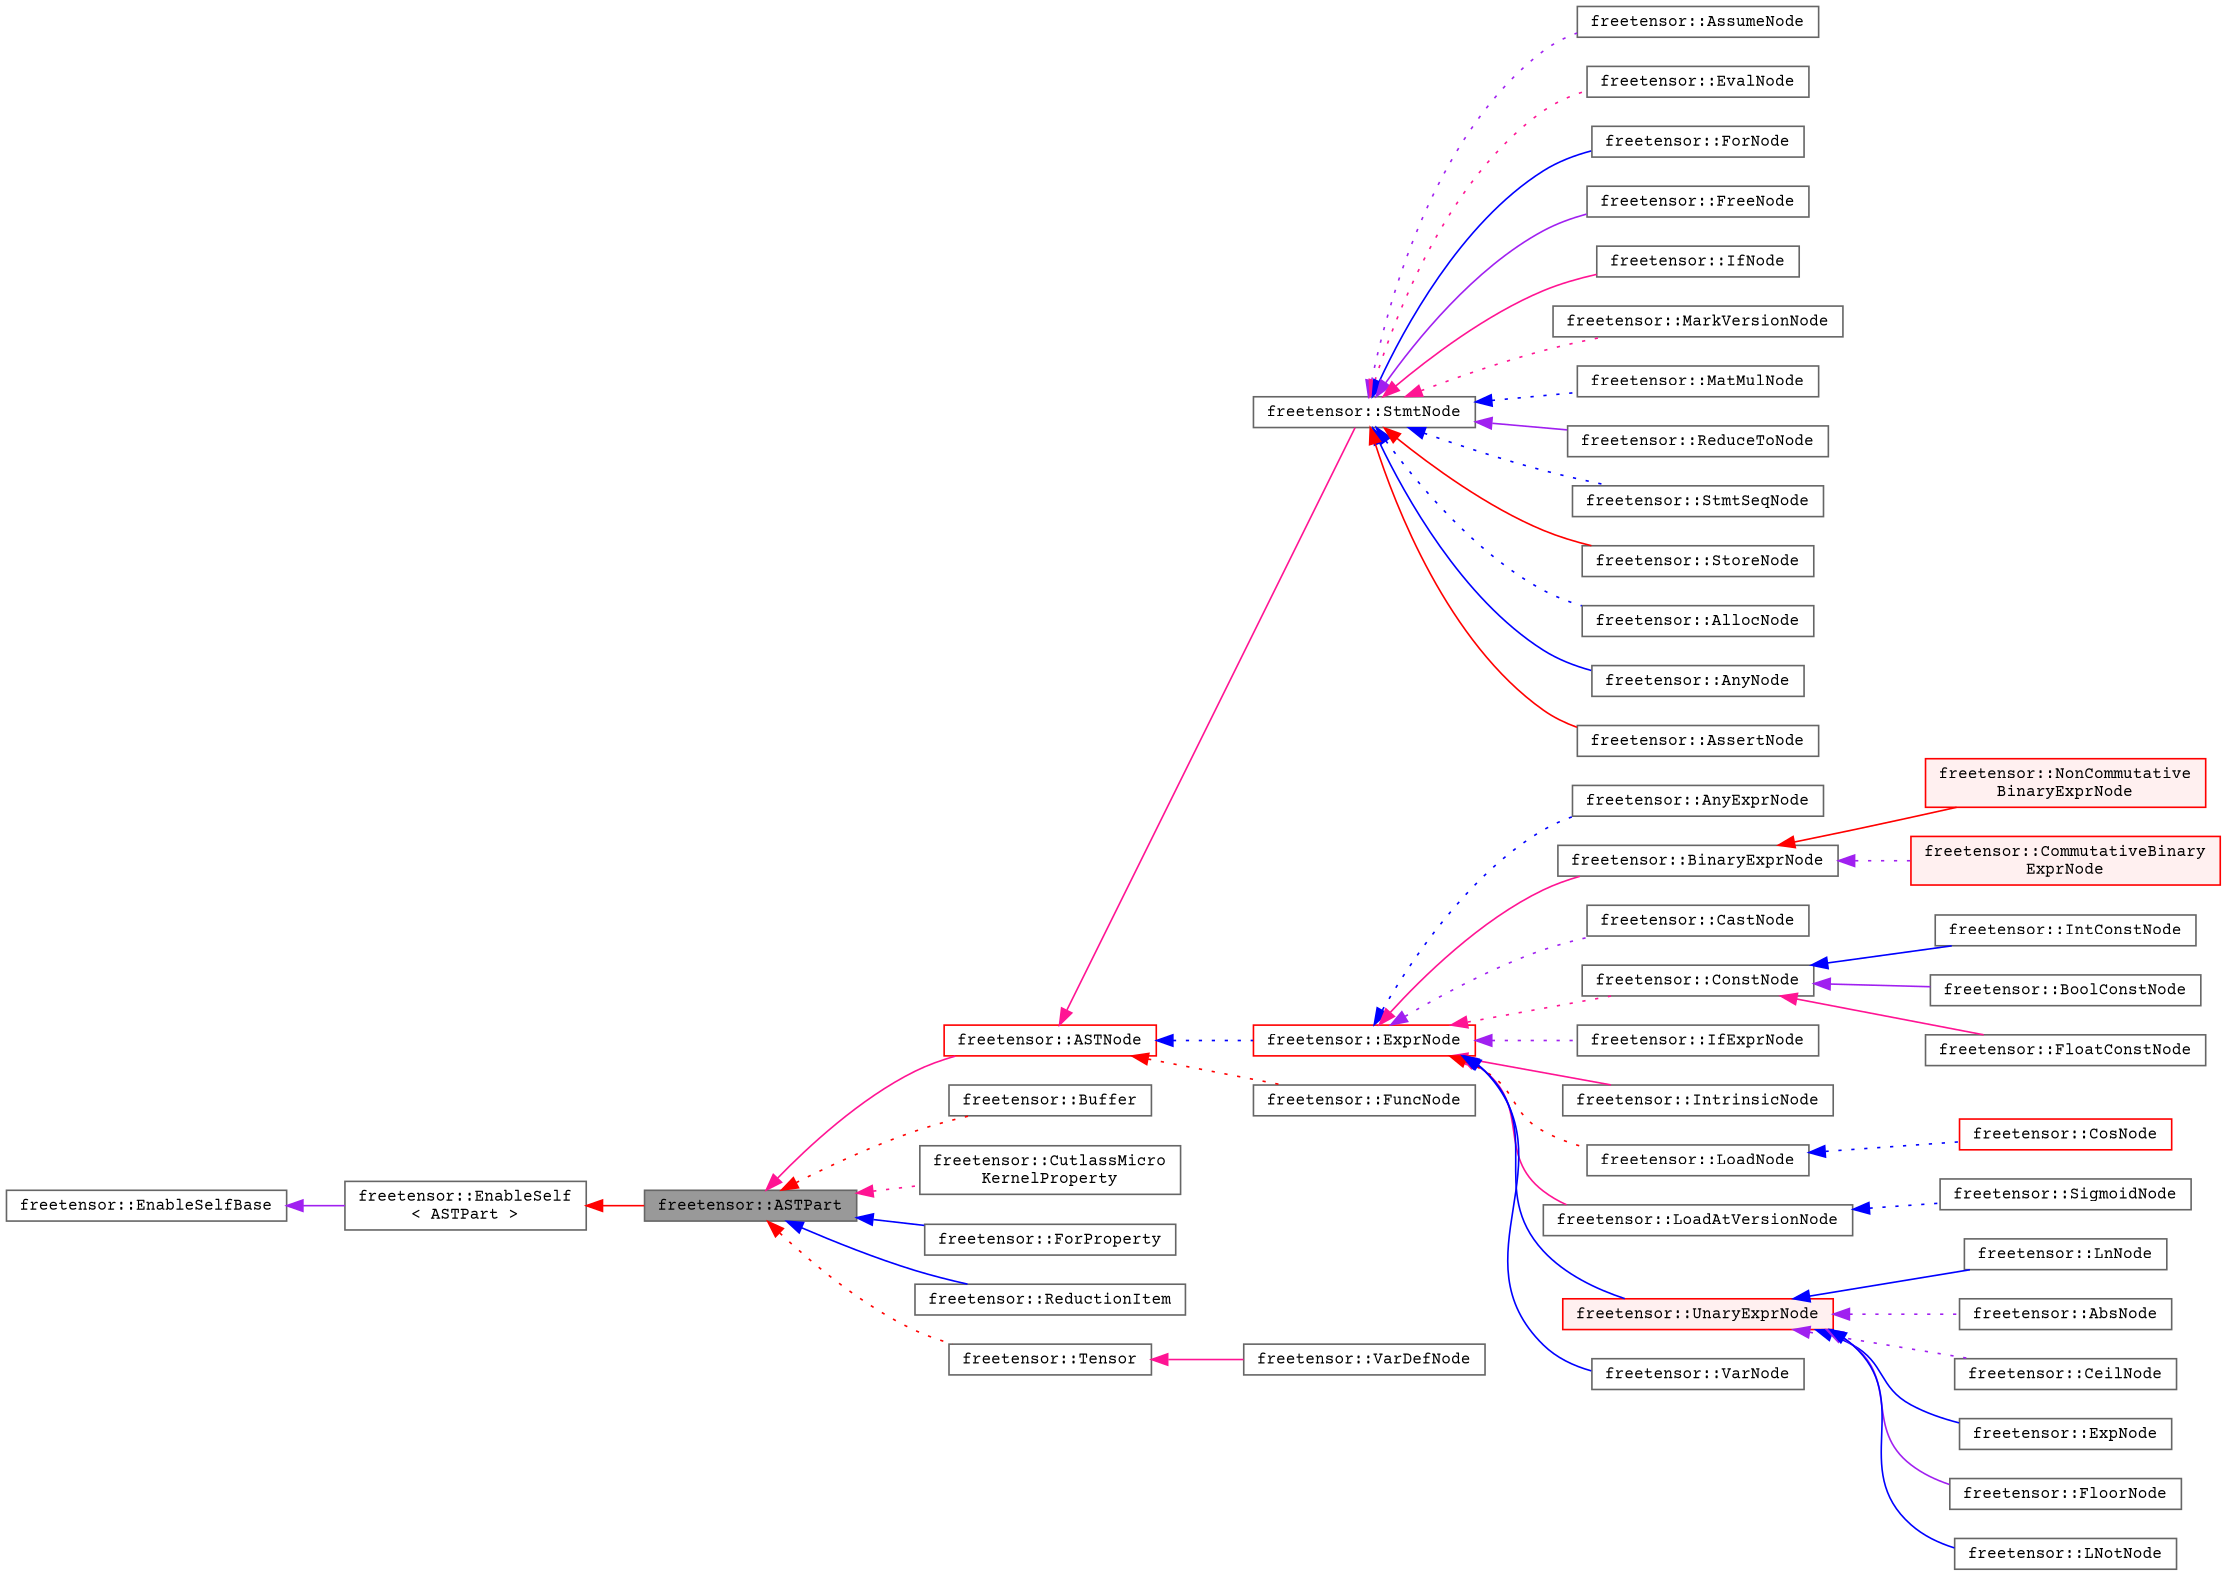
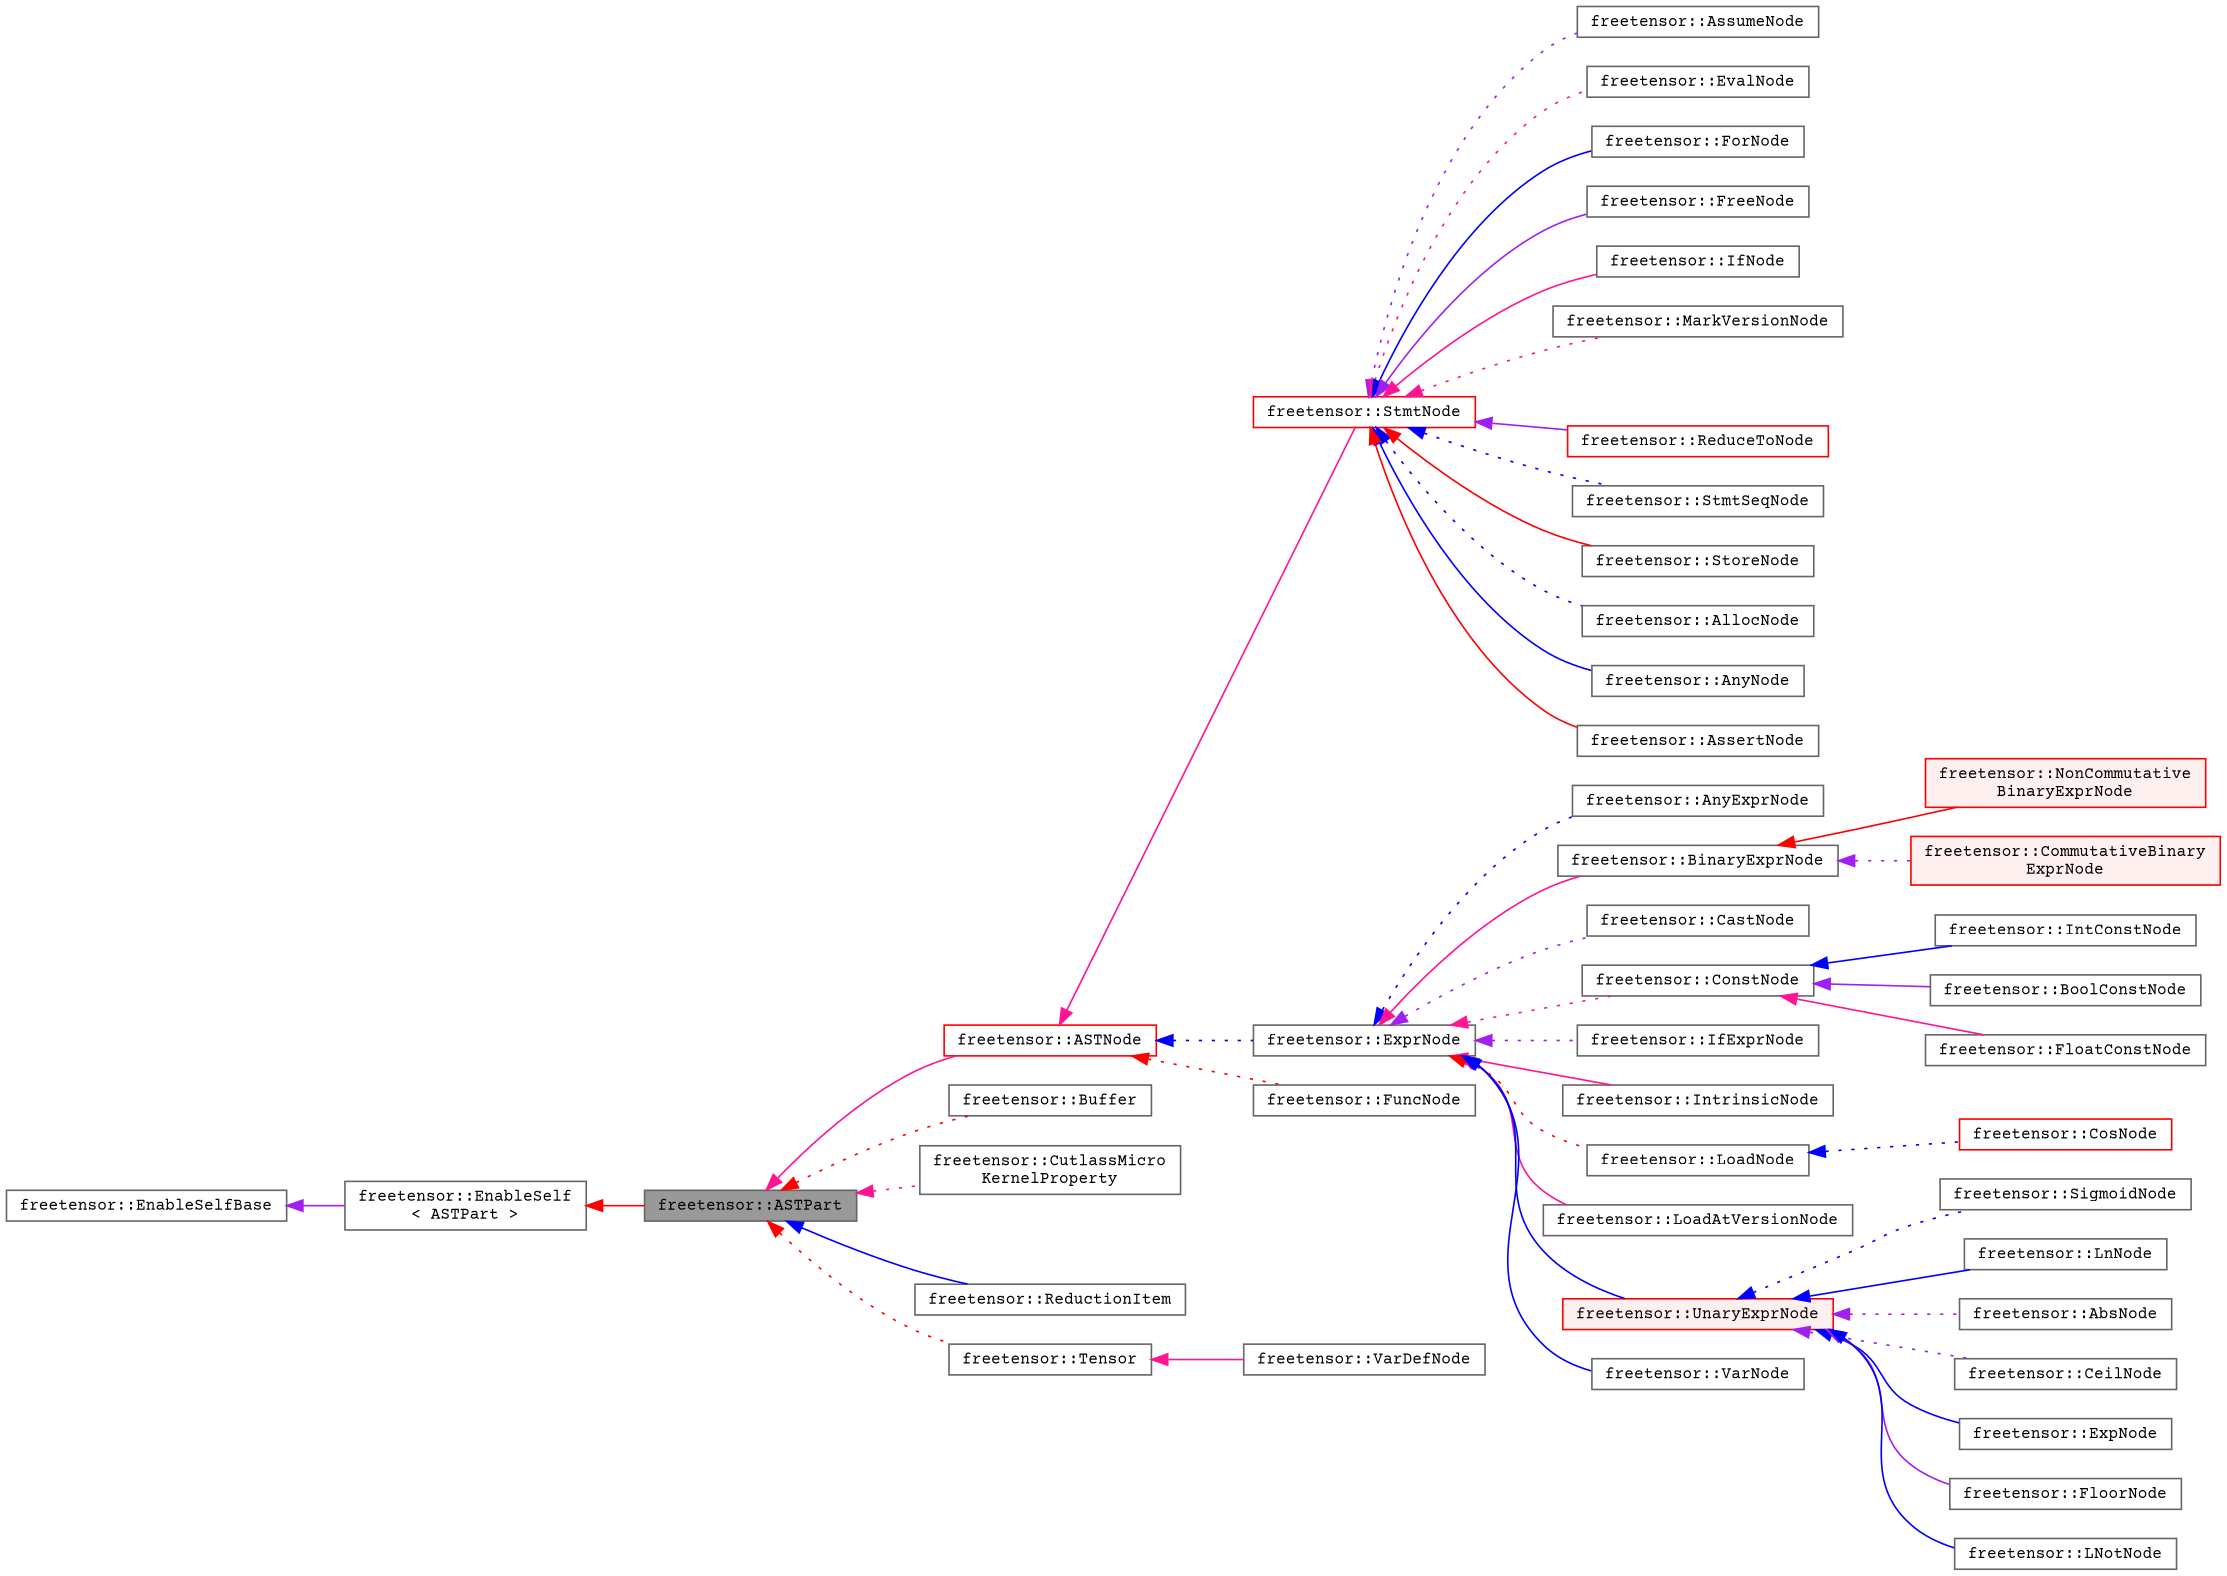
(1698, 381) -> none
(1364, 412) -> (1364, 412)
(1698, 441) -> (1698, 441)
(1364, 1040) -> (1364, 1040)
(1905, 1206) -> (1861, 1247)
(1050, 1240) -> none
